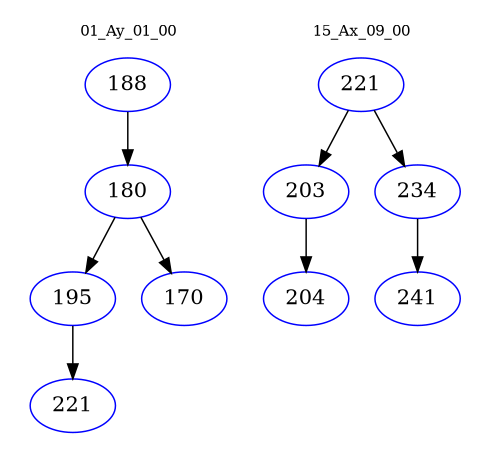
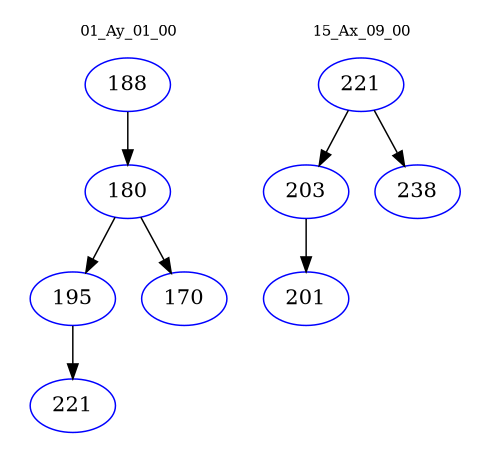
(418, 192) -> (418, 192)
(306, 299) -> (306, 299)
(418, 299) -> none
